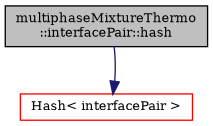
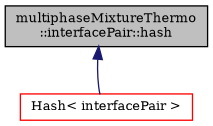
(115, 64) -> (98, 77)
